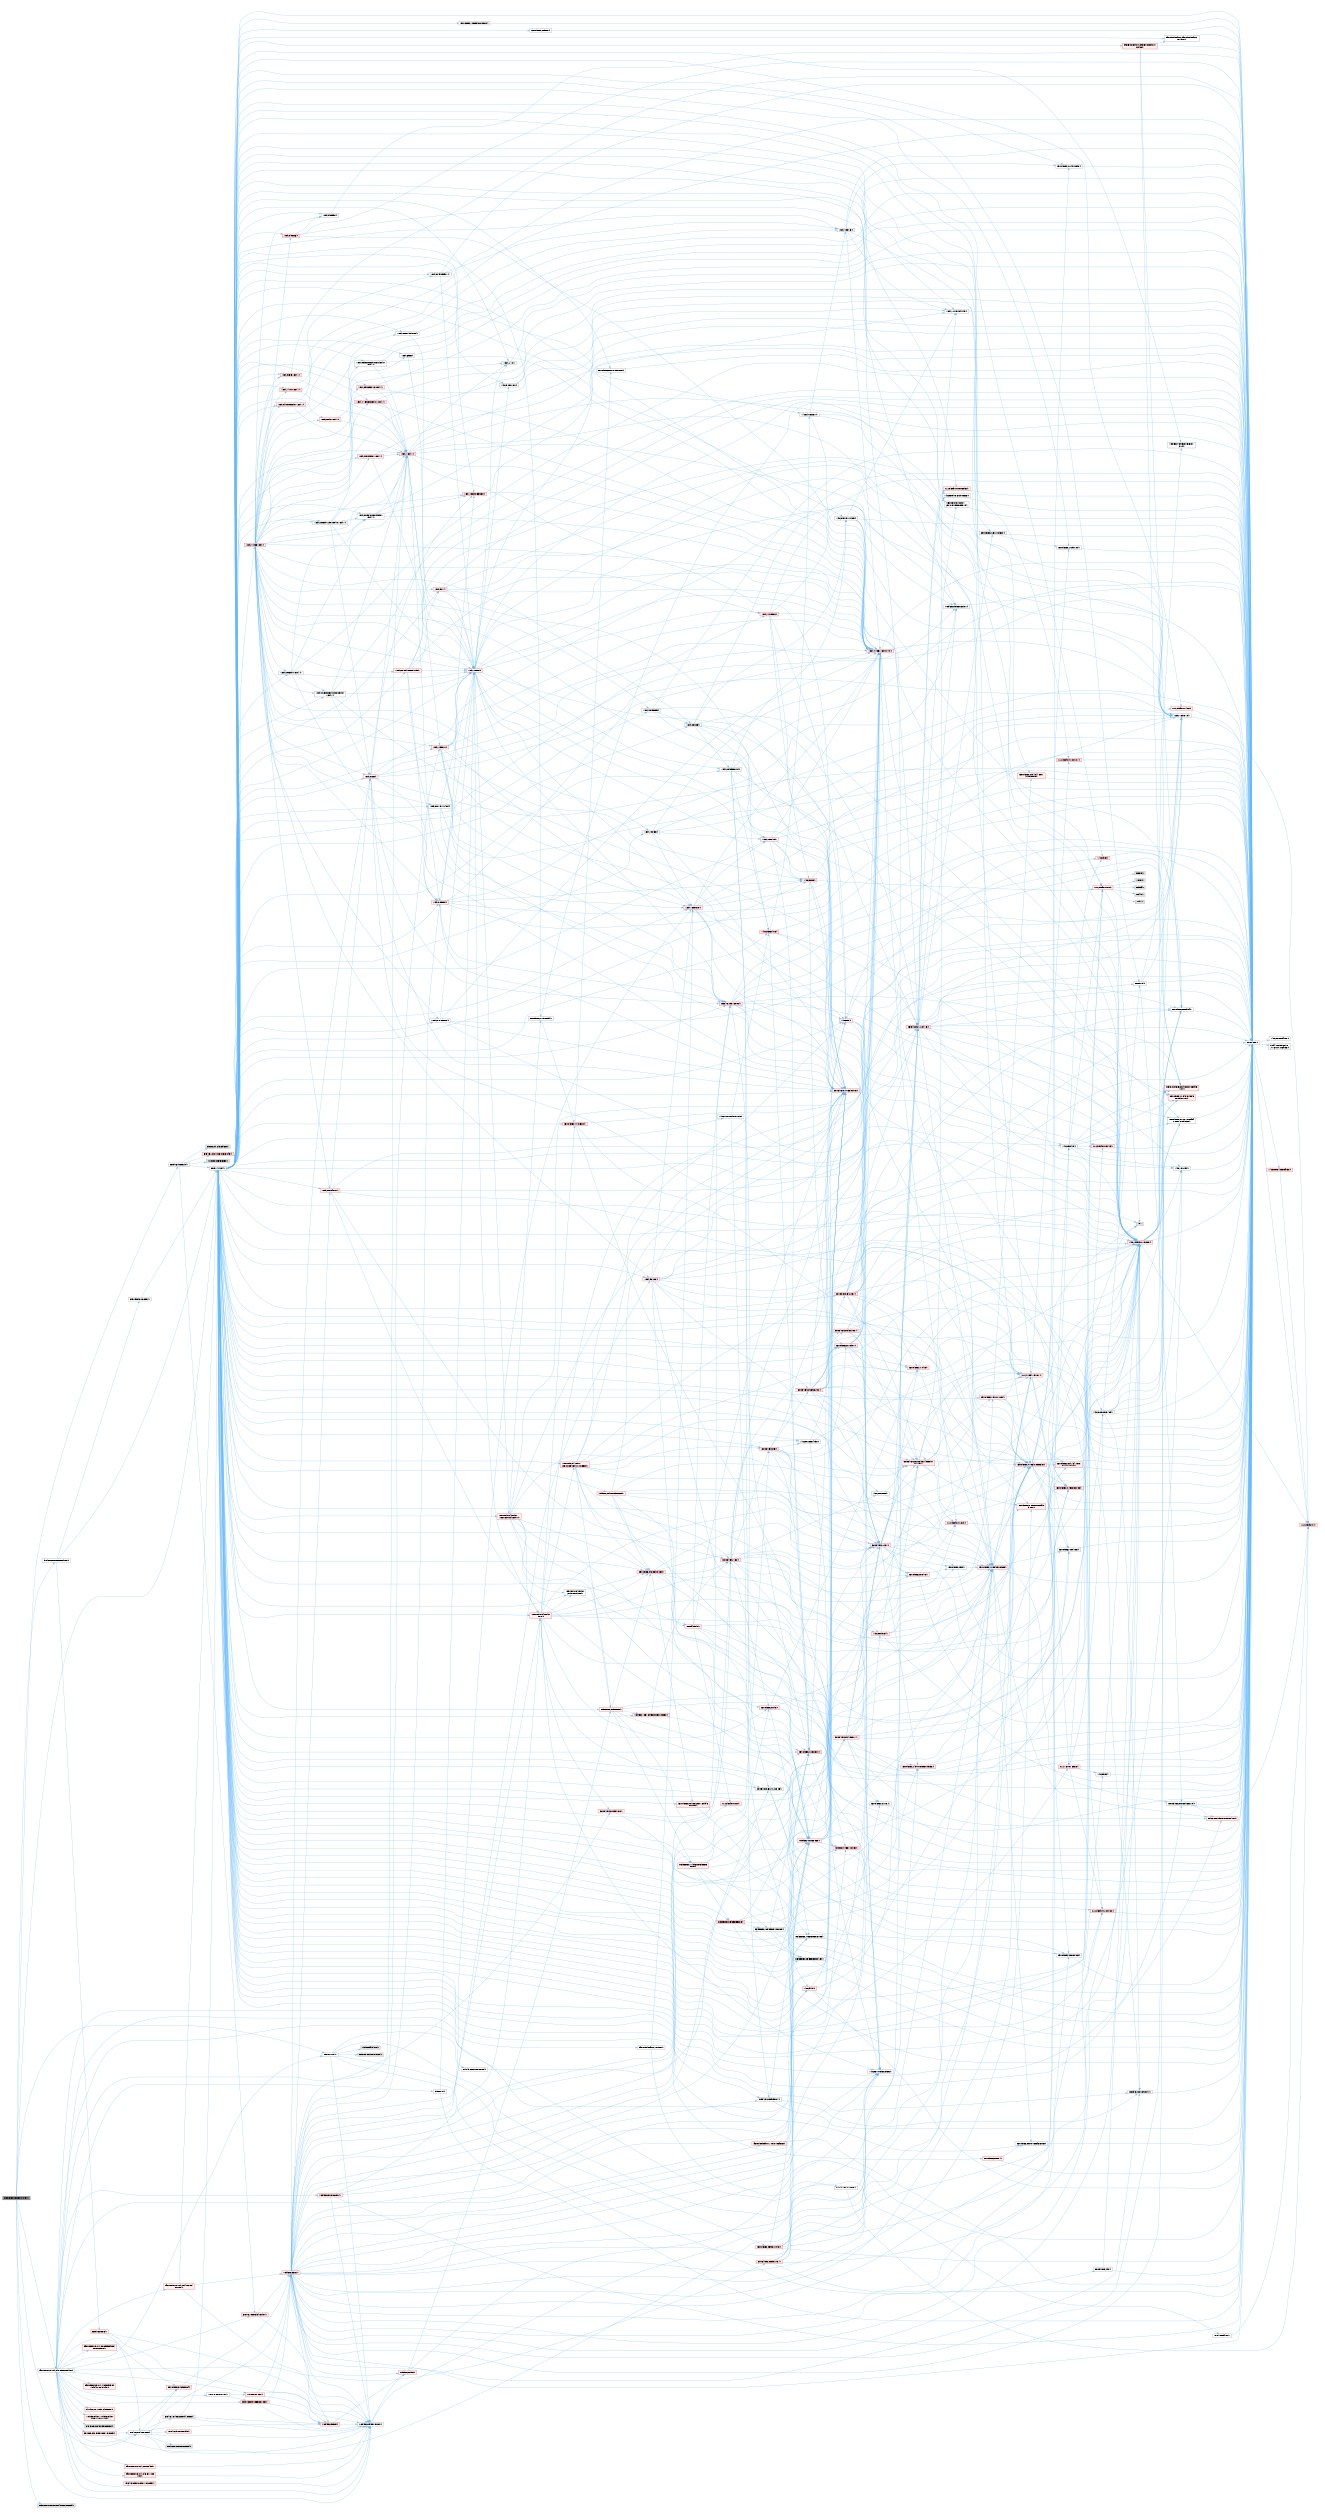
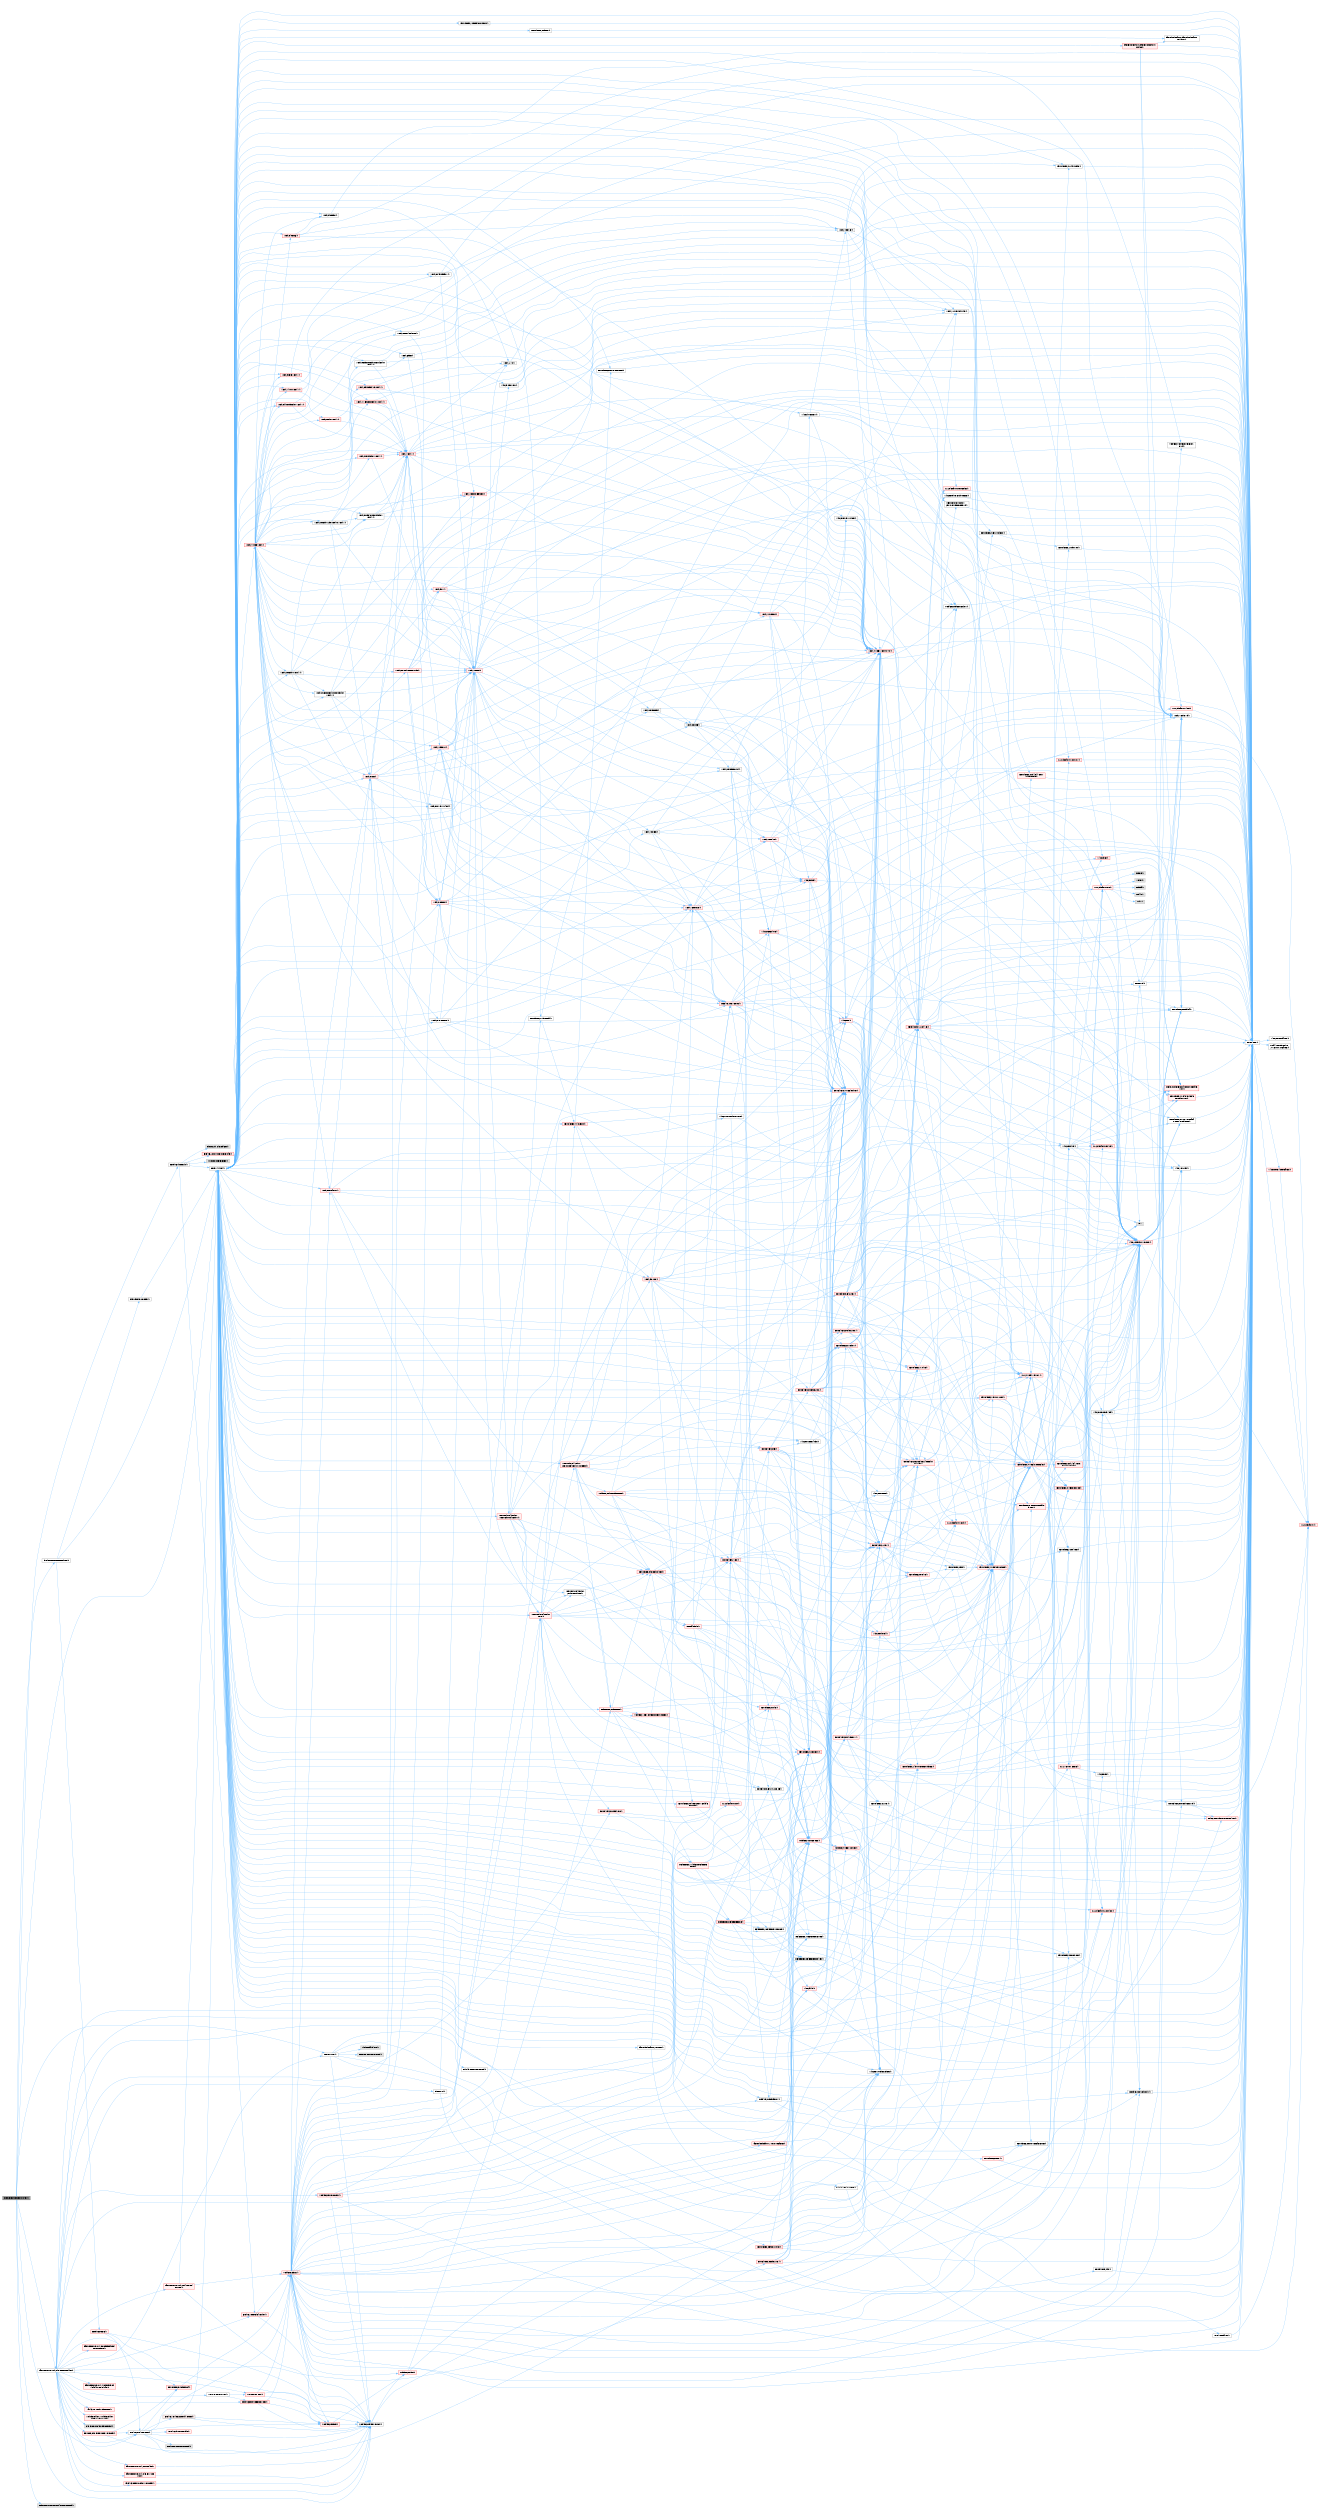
(100, 2409) -> (100, 2409)
